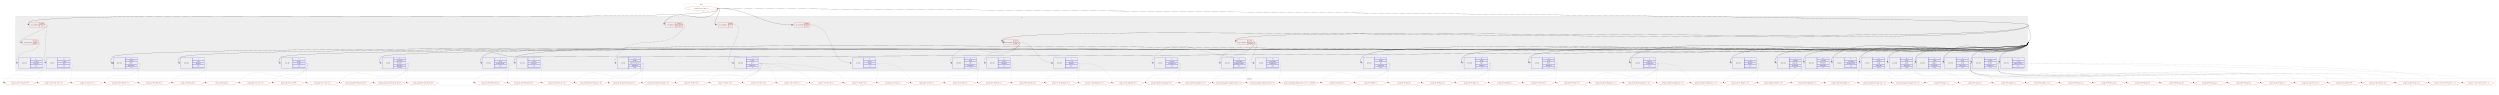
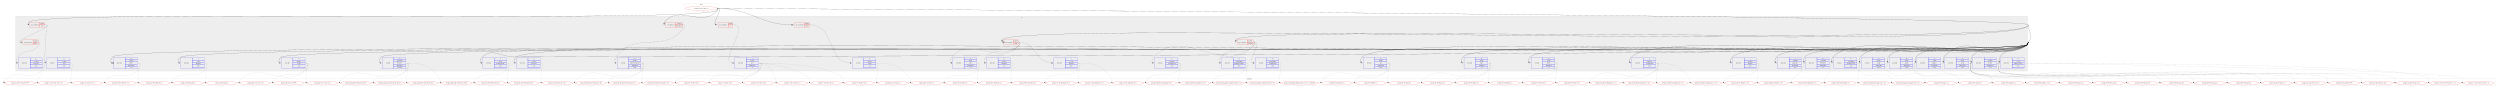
none -> (457, 83)
